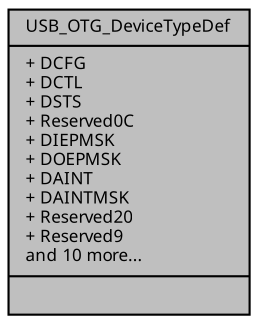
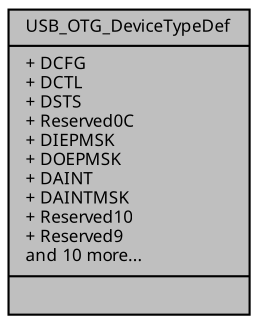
(80, 218) -> (80, 218)
